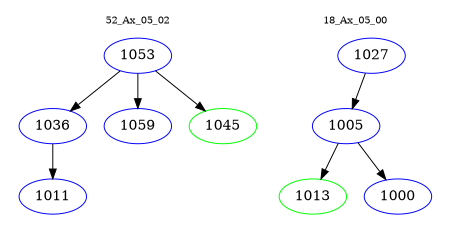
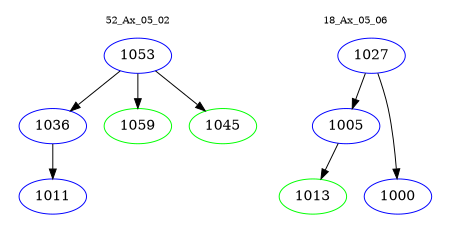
(355, 21) -> (355, 21)
(138, 126) -> (138, 126)
(369, 157) -> (390, 120)
